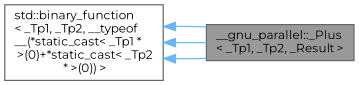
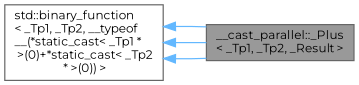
(280, 43) -> (280, 43)
